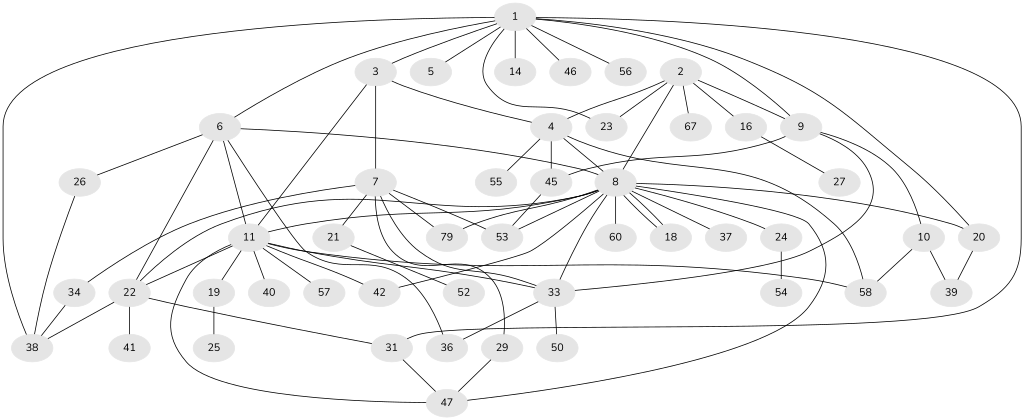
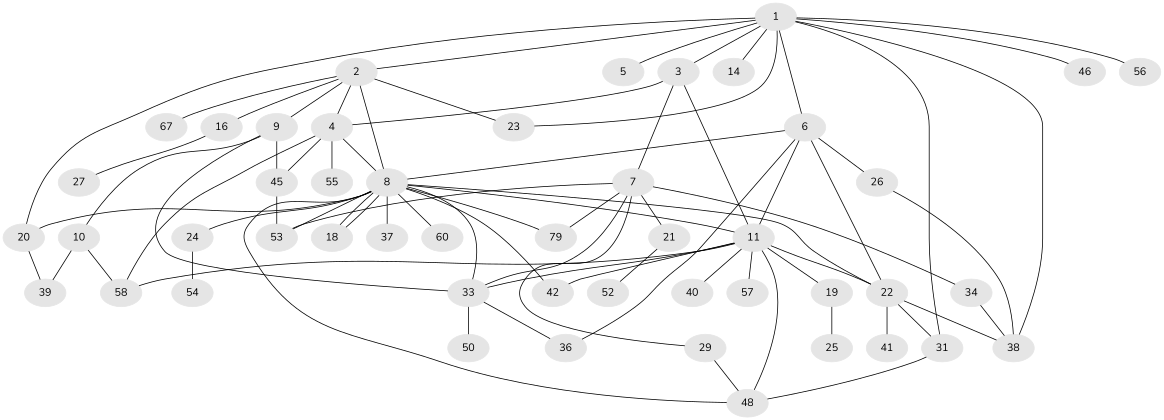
(672, 45) -> (566, 44)
(447, 403) -> (748, 403)
